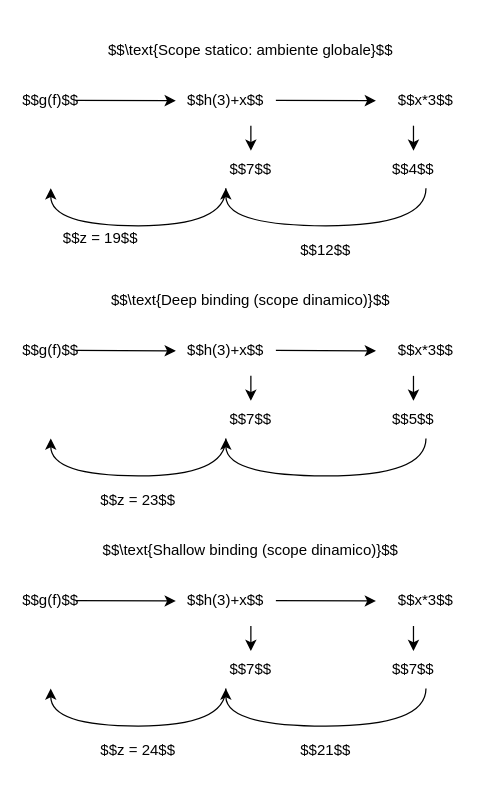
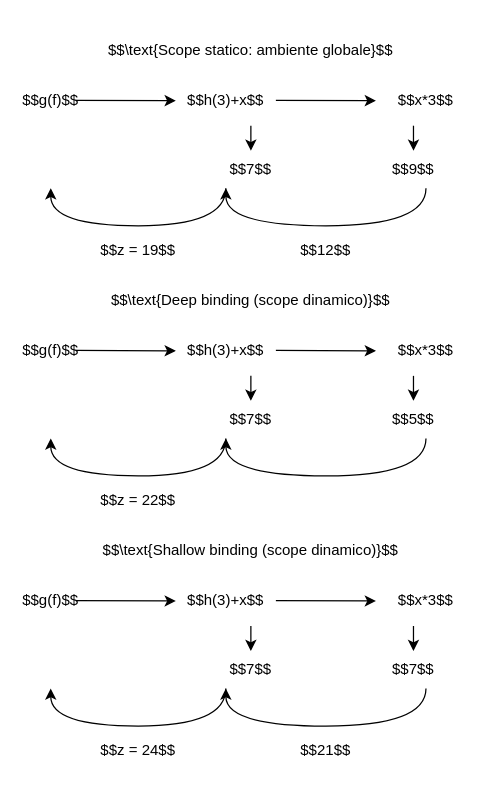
(413, 169) -> (413, 169)
(101, 238) -> (138, 251)
(138, 501) -> (138, 501)
